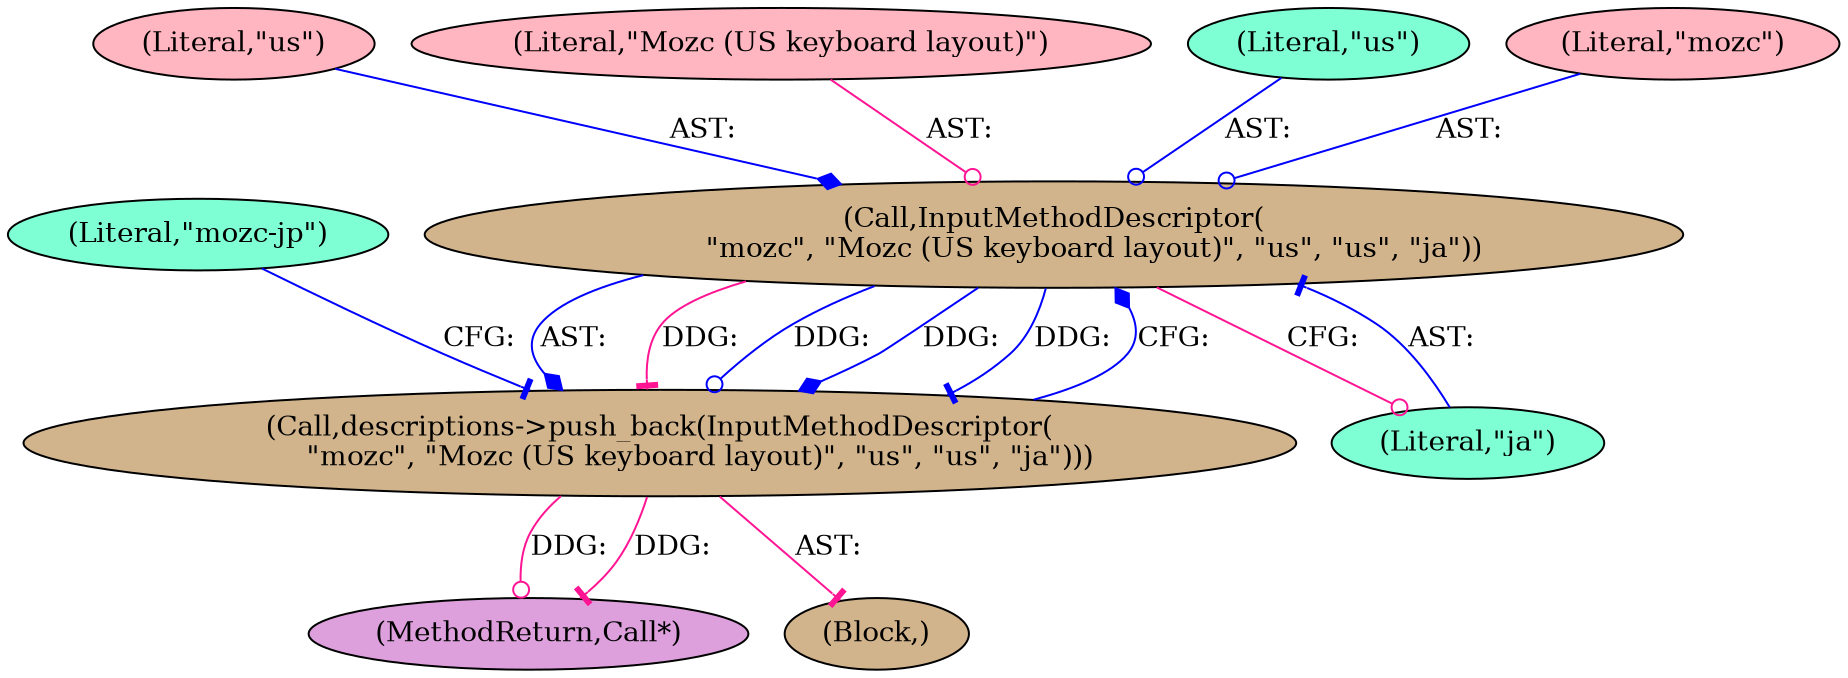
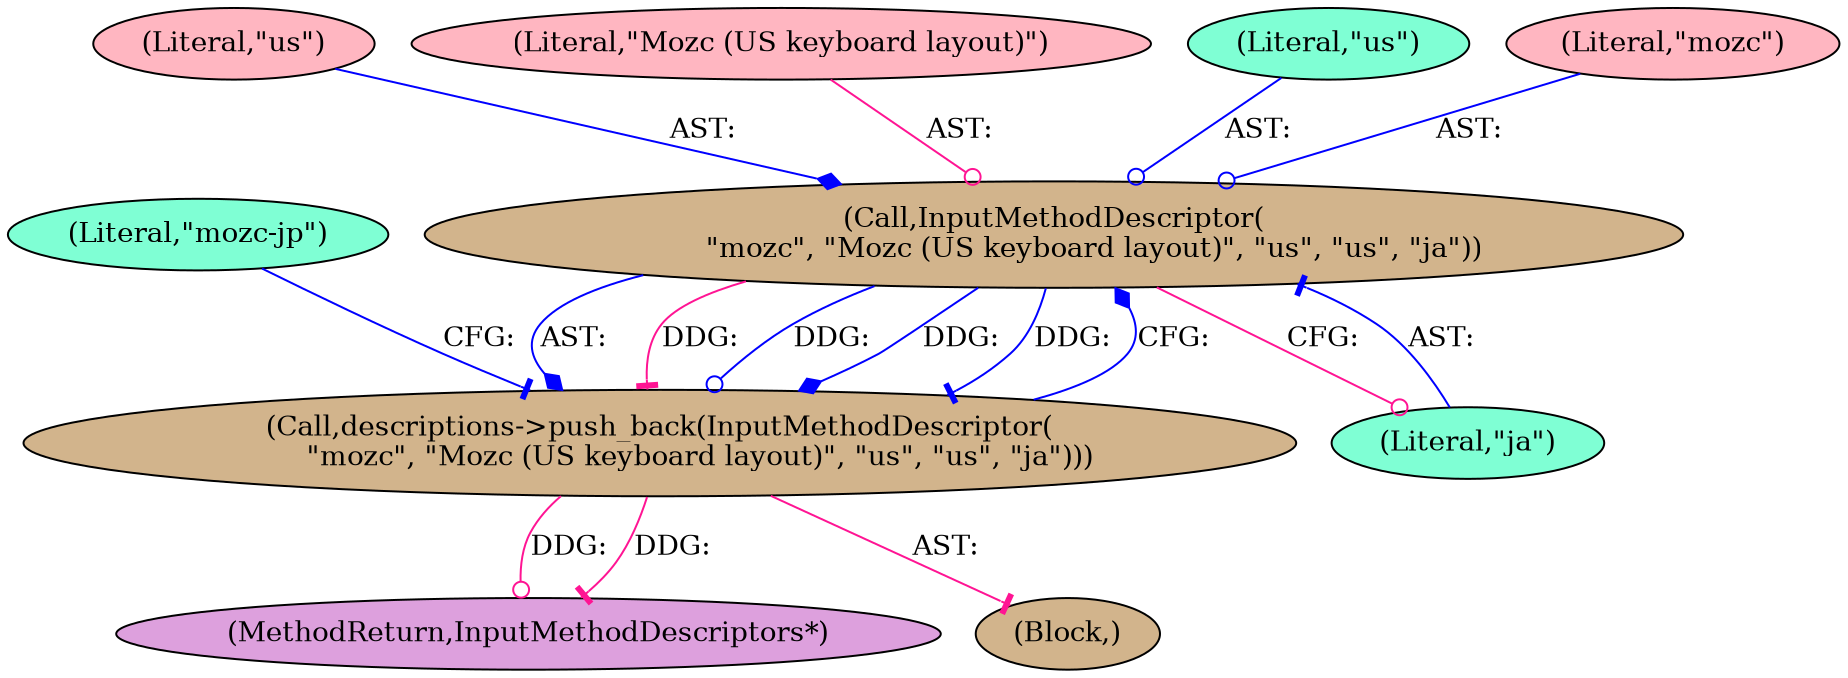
(528, 634) -> (528, 634)
